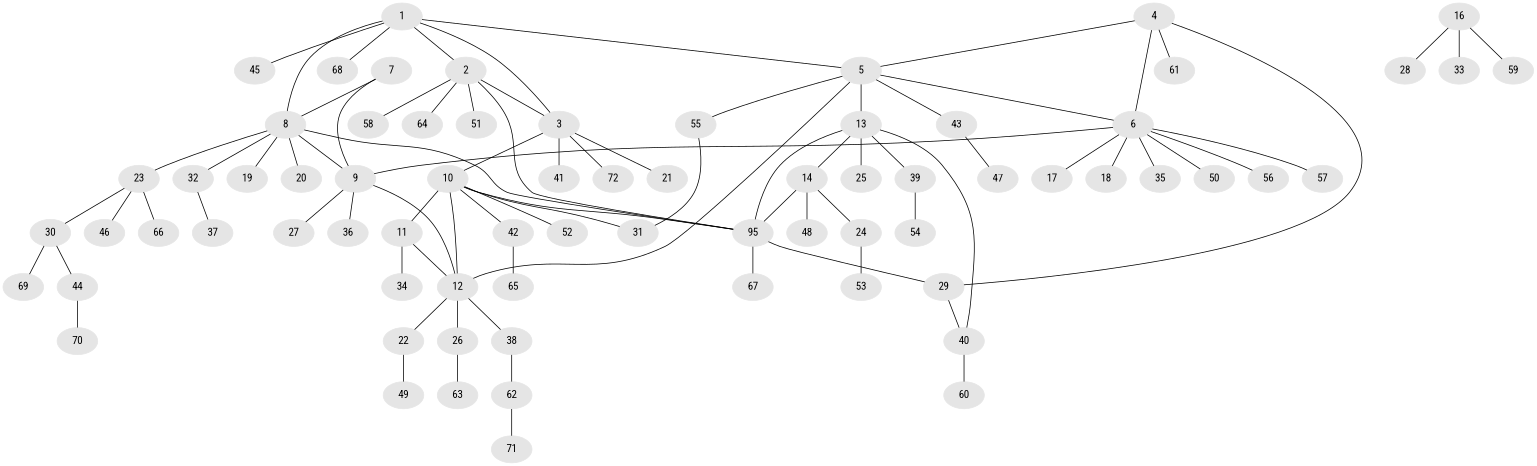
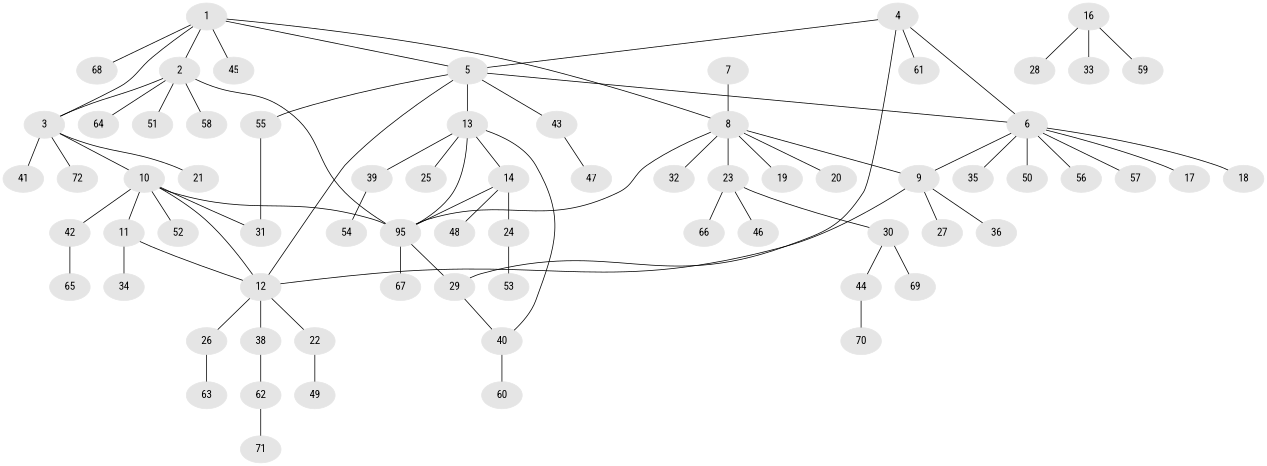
(340, 116) -> none
(213, 233) -> none
